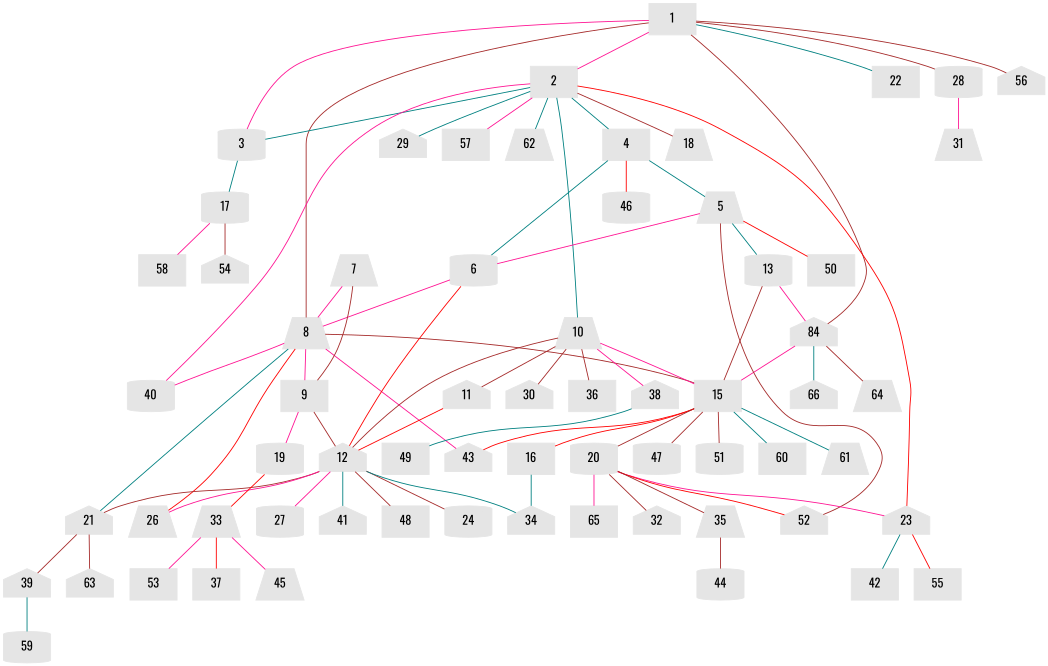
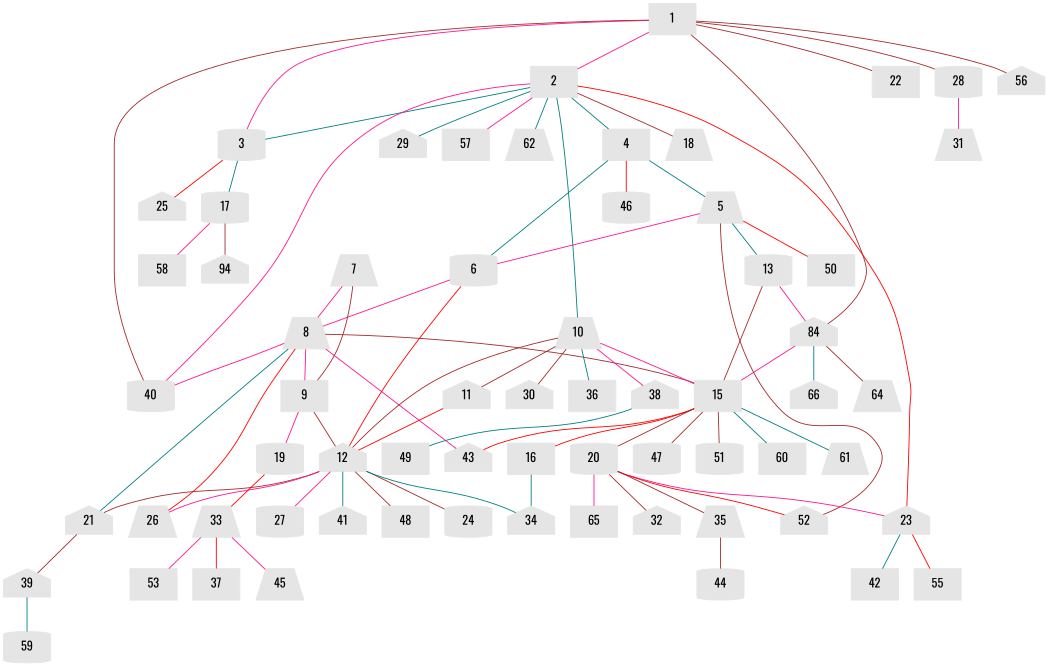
(785, 45) -> (785, 45)
(381, 82) -> (246, 59)
none -> (162, 208)
(225, 270) -> (225, 270)
(585, 365) -> (585, 365)
(90, 584) -> none
